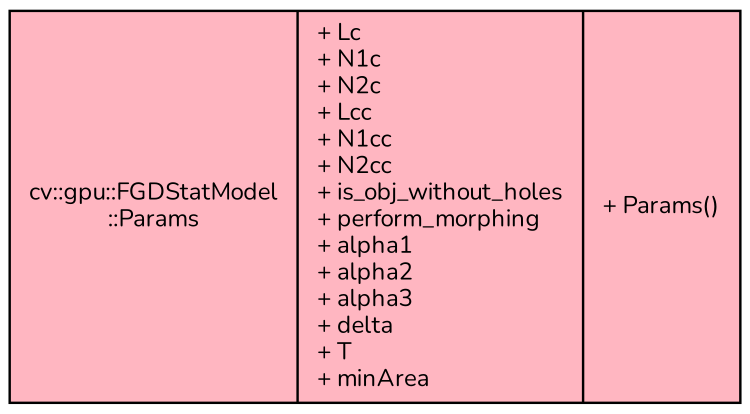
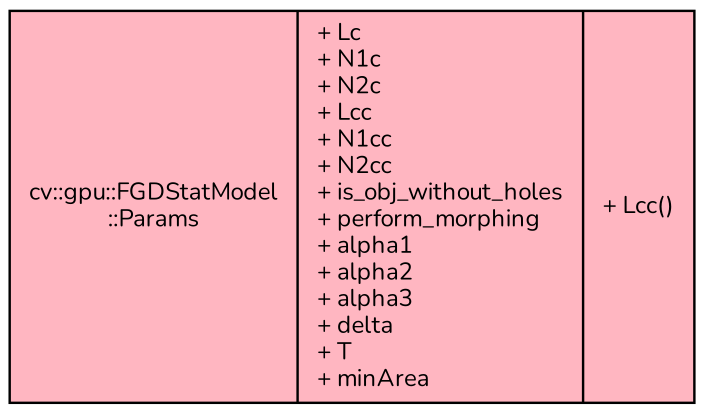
(662, 206) -> (639, 206)
